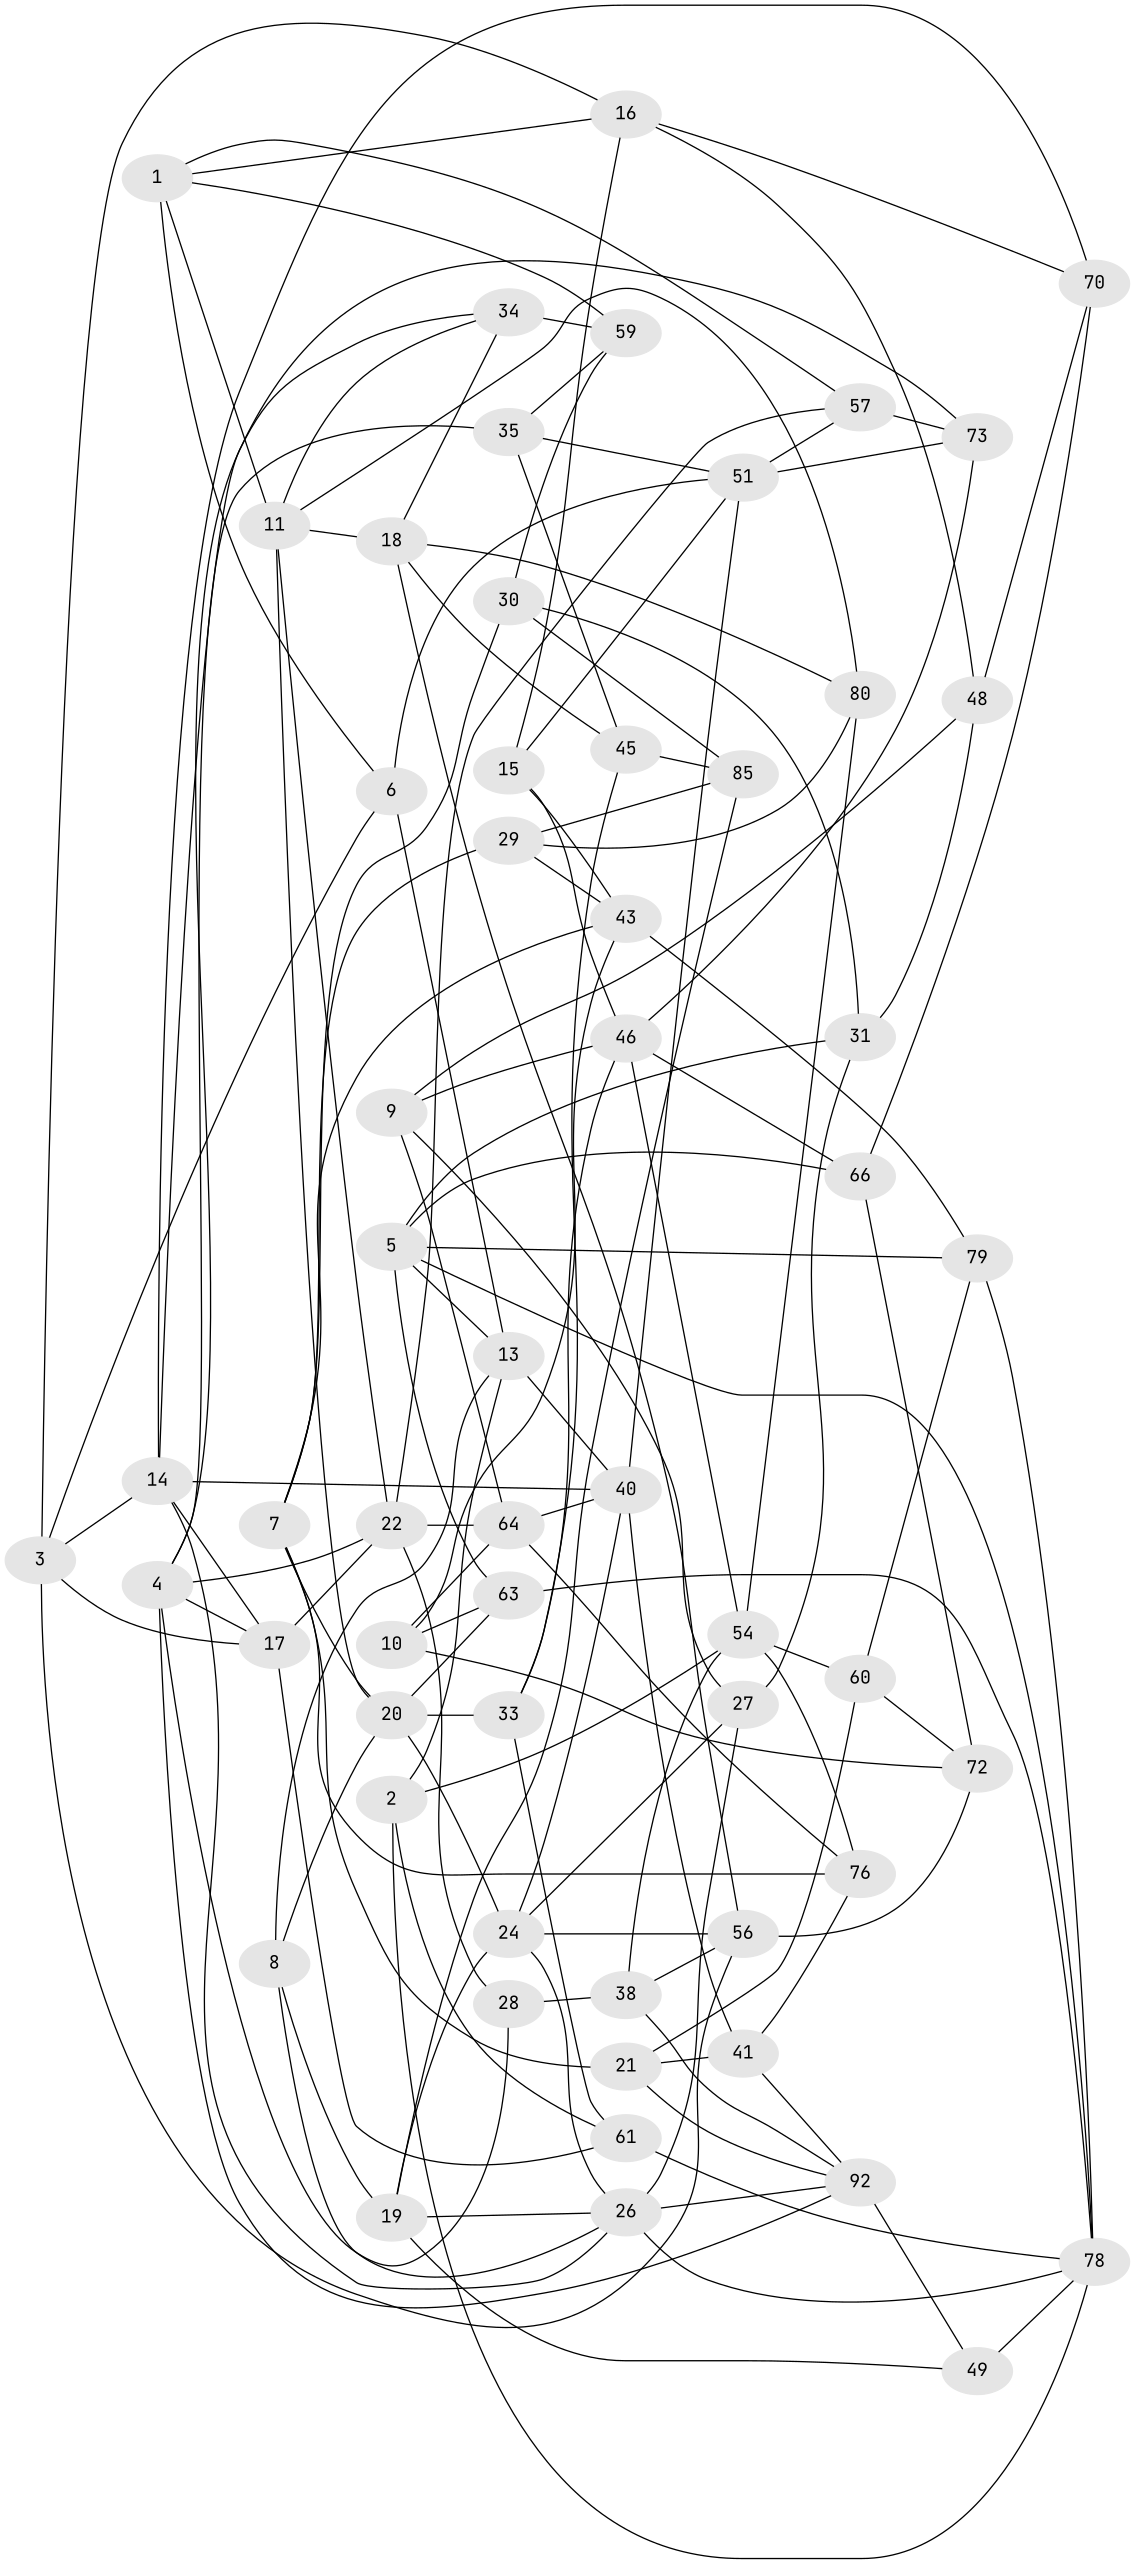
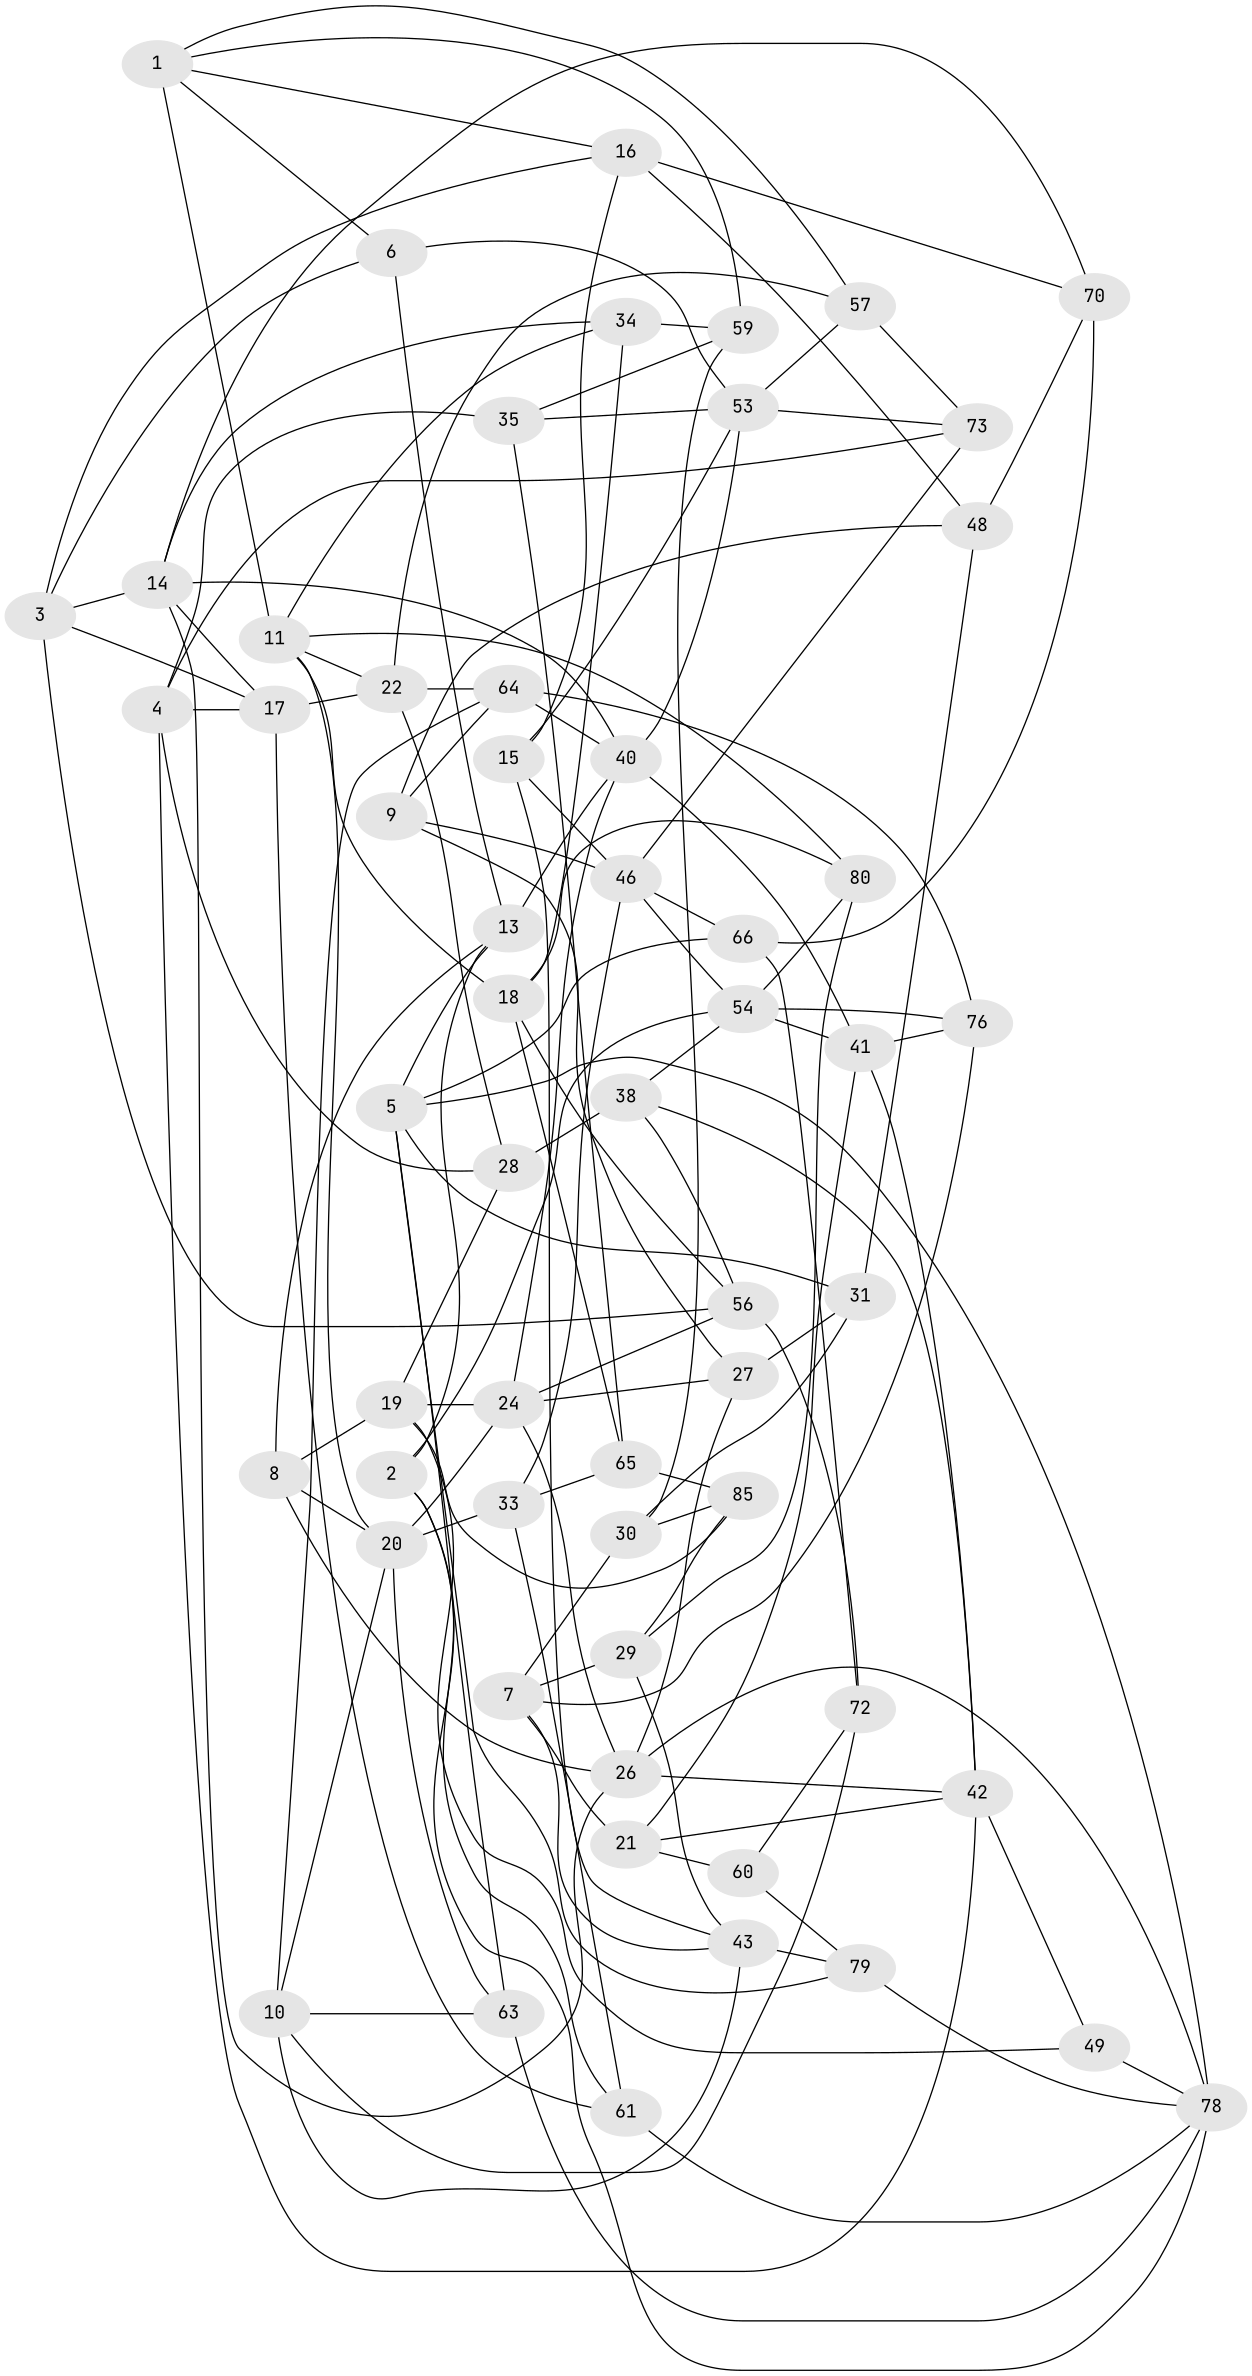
(743, 478) -> (743, 408)
(626, 750) -> (626, 1465)
(280, 1568) -> none
(323, 1625) -> (333, 1780)
(802, 1657) -> (802, 1029)
(860, 2182) -> (977, 1794)
(509, 2215) -> (450, 1286)
